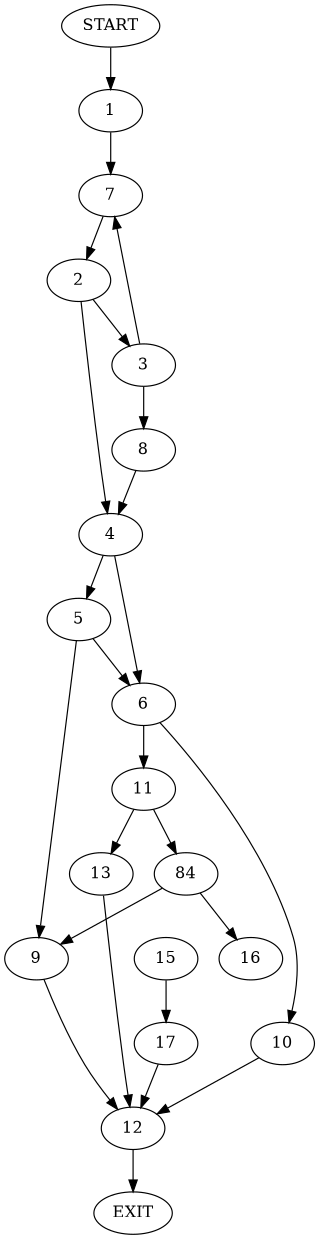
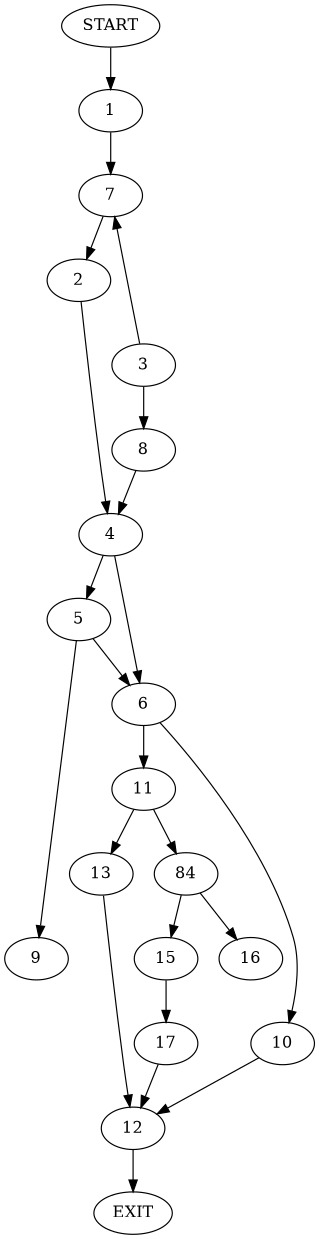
(108, 318) -> none
(117, 913) -> (178, 910)
(72, 1042) -> none
